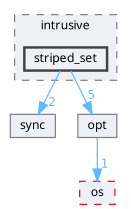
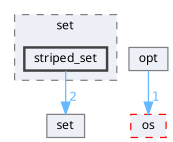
(66, 26) -> (66, 26)
(79, 88) -> none
(33, 126) -> (66, 126)
